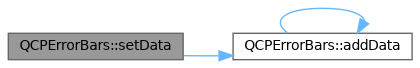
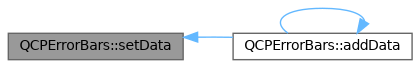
(201, 56) -> (215, 37)
